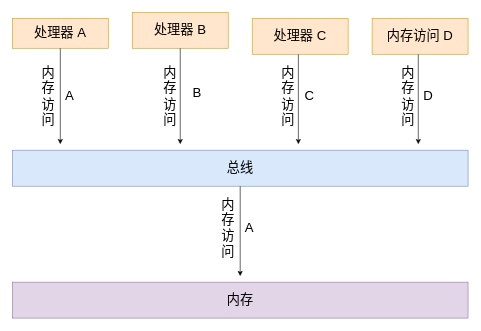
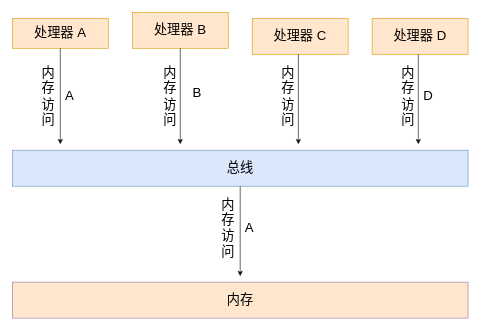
(420, 36) -> (420, 36)
(309, 96) -> none
(240, 300) -> (240, 300)
